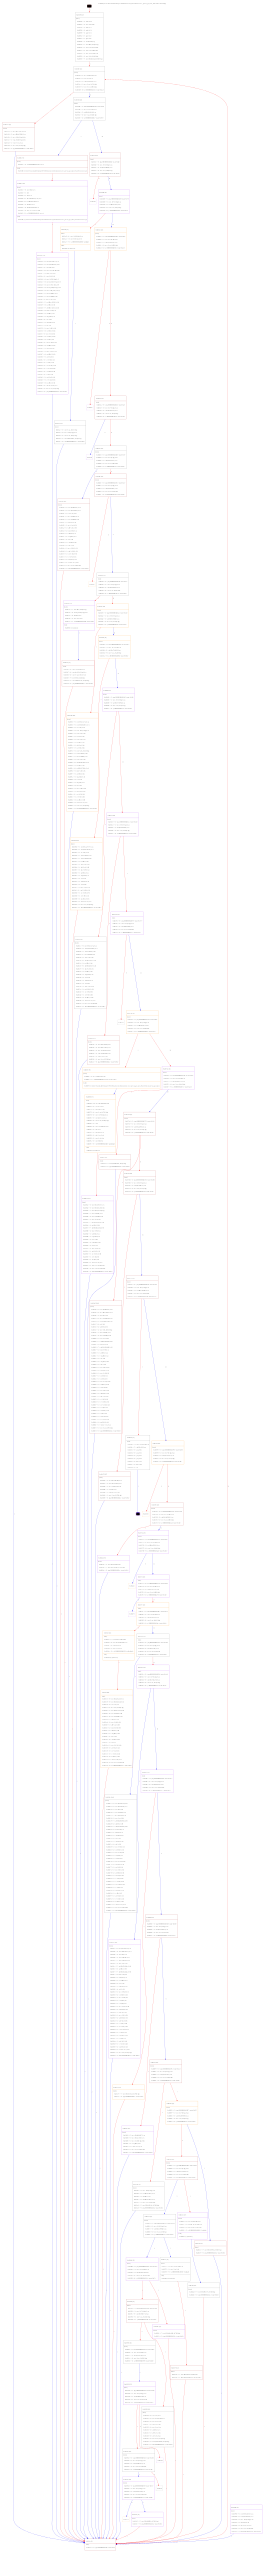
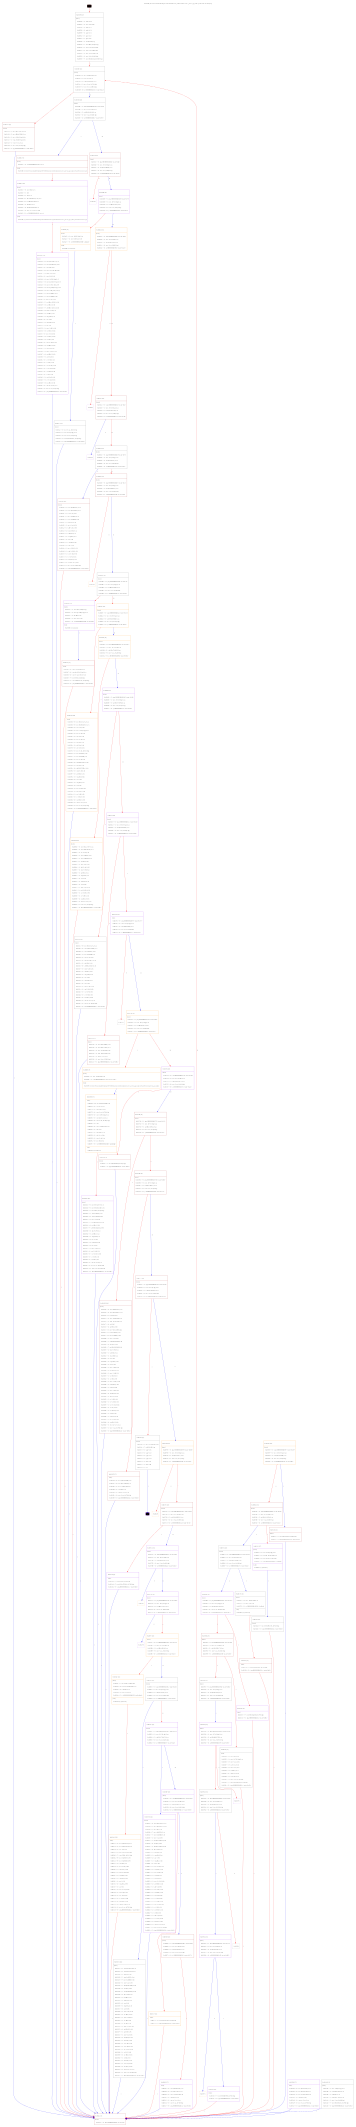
(166, 2071) -> none
